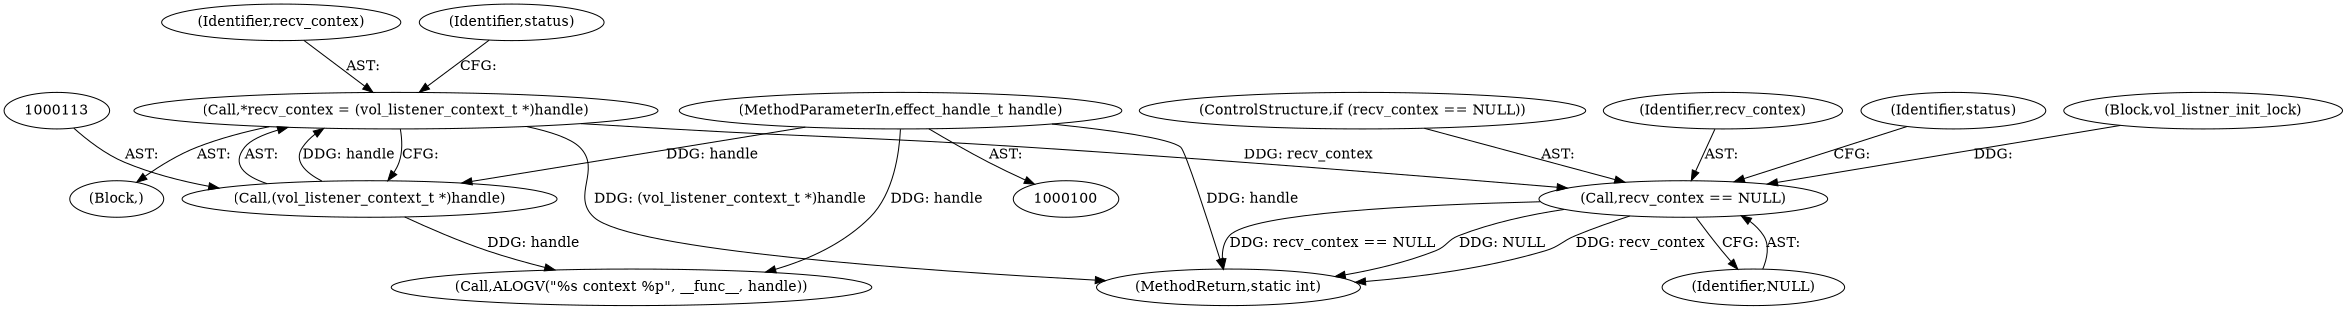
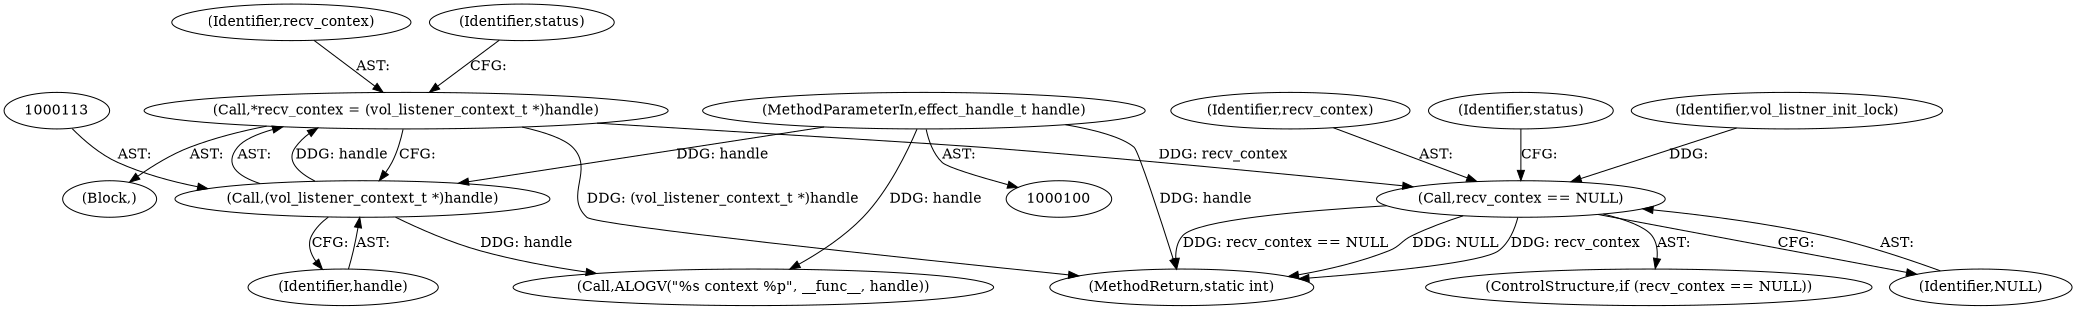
(2203, 111) -> (1787, 111)
(1520, 154) -> (1645, 230)
none -> (343, 287)
